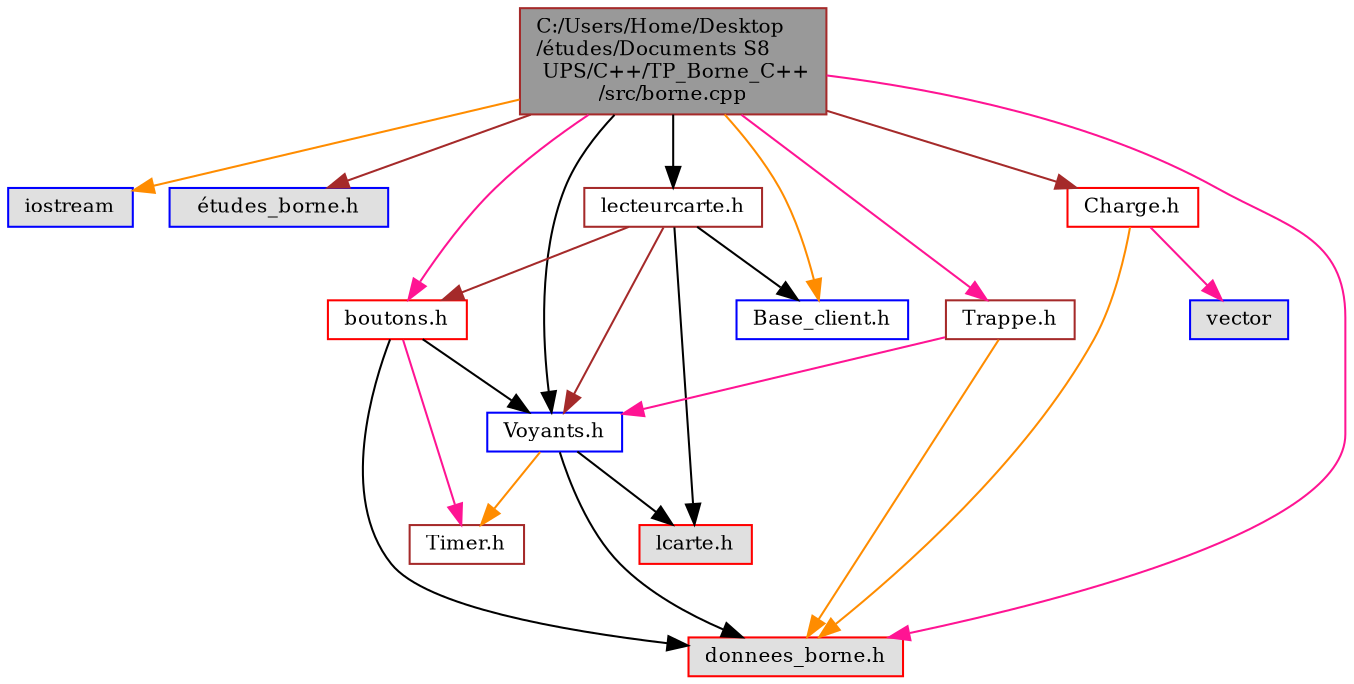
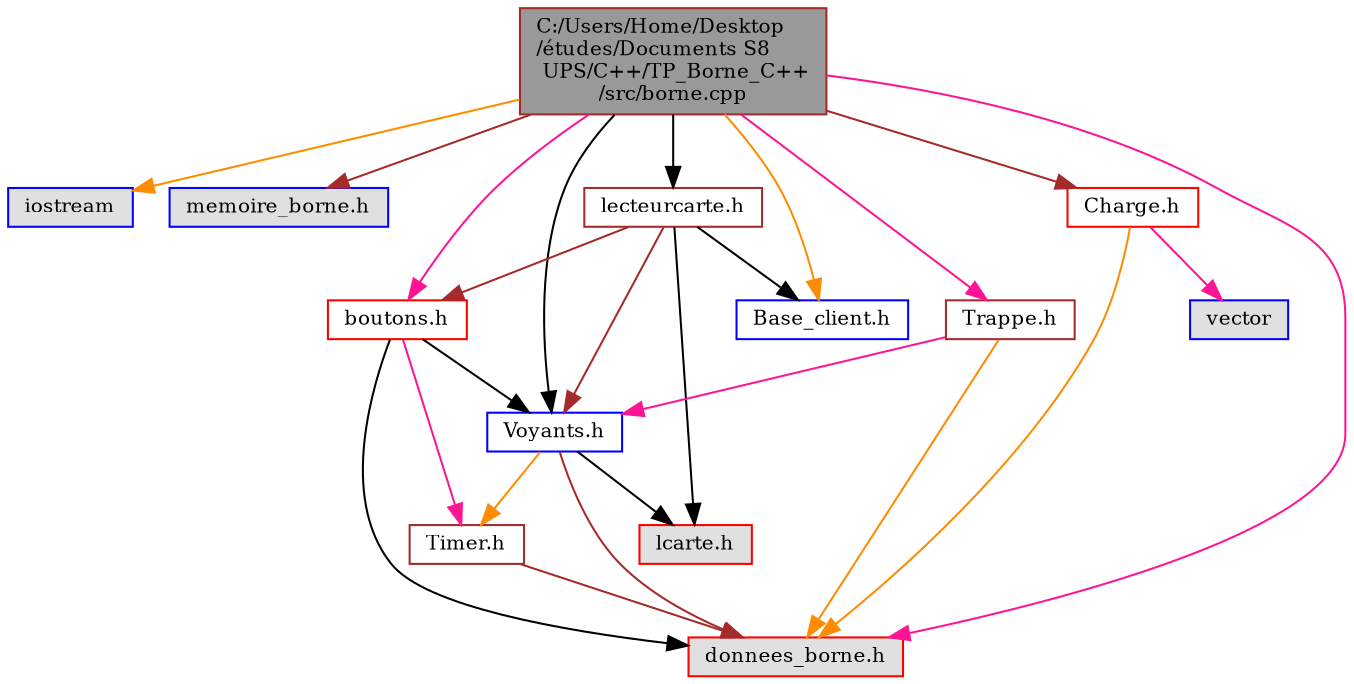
(279, 207) -> (279, 207)
(618, 562) -> (618, 562)
none -> (621, 597)
